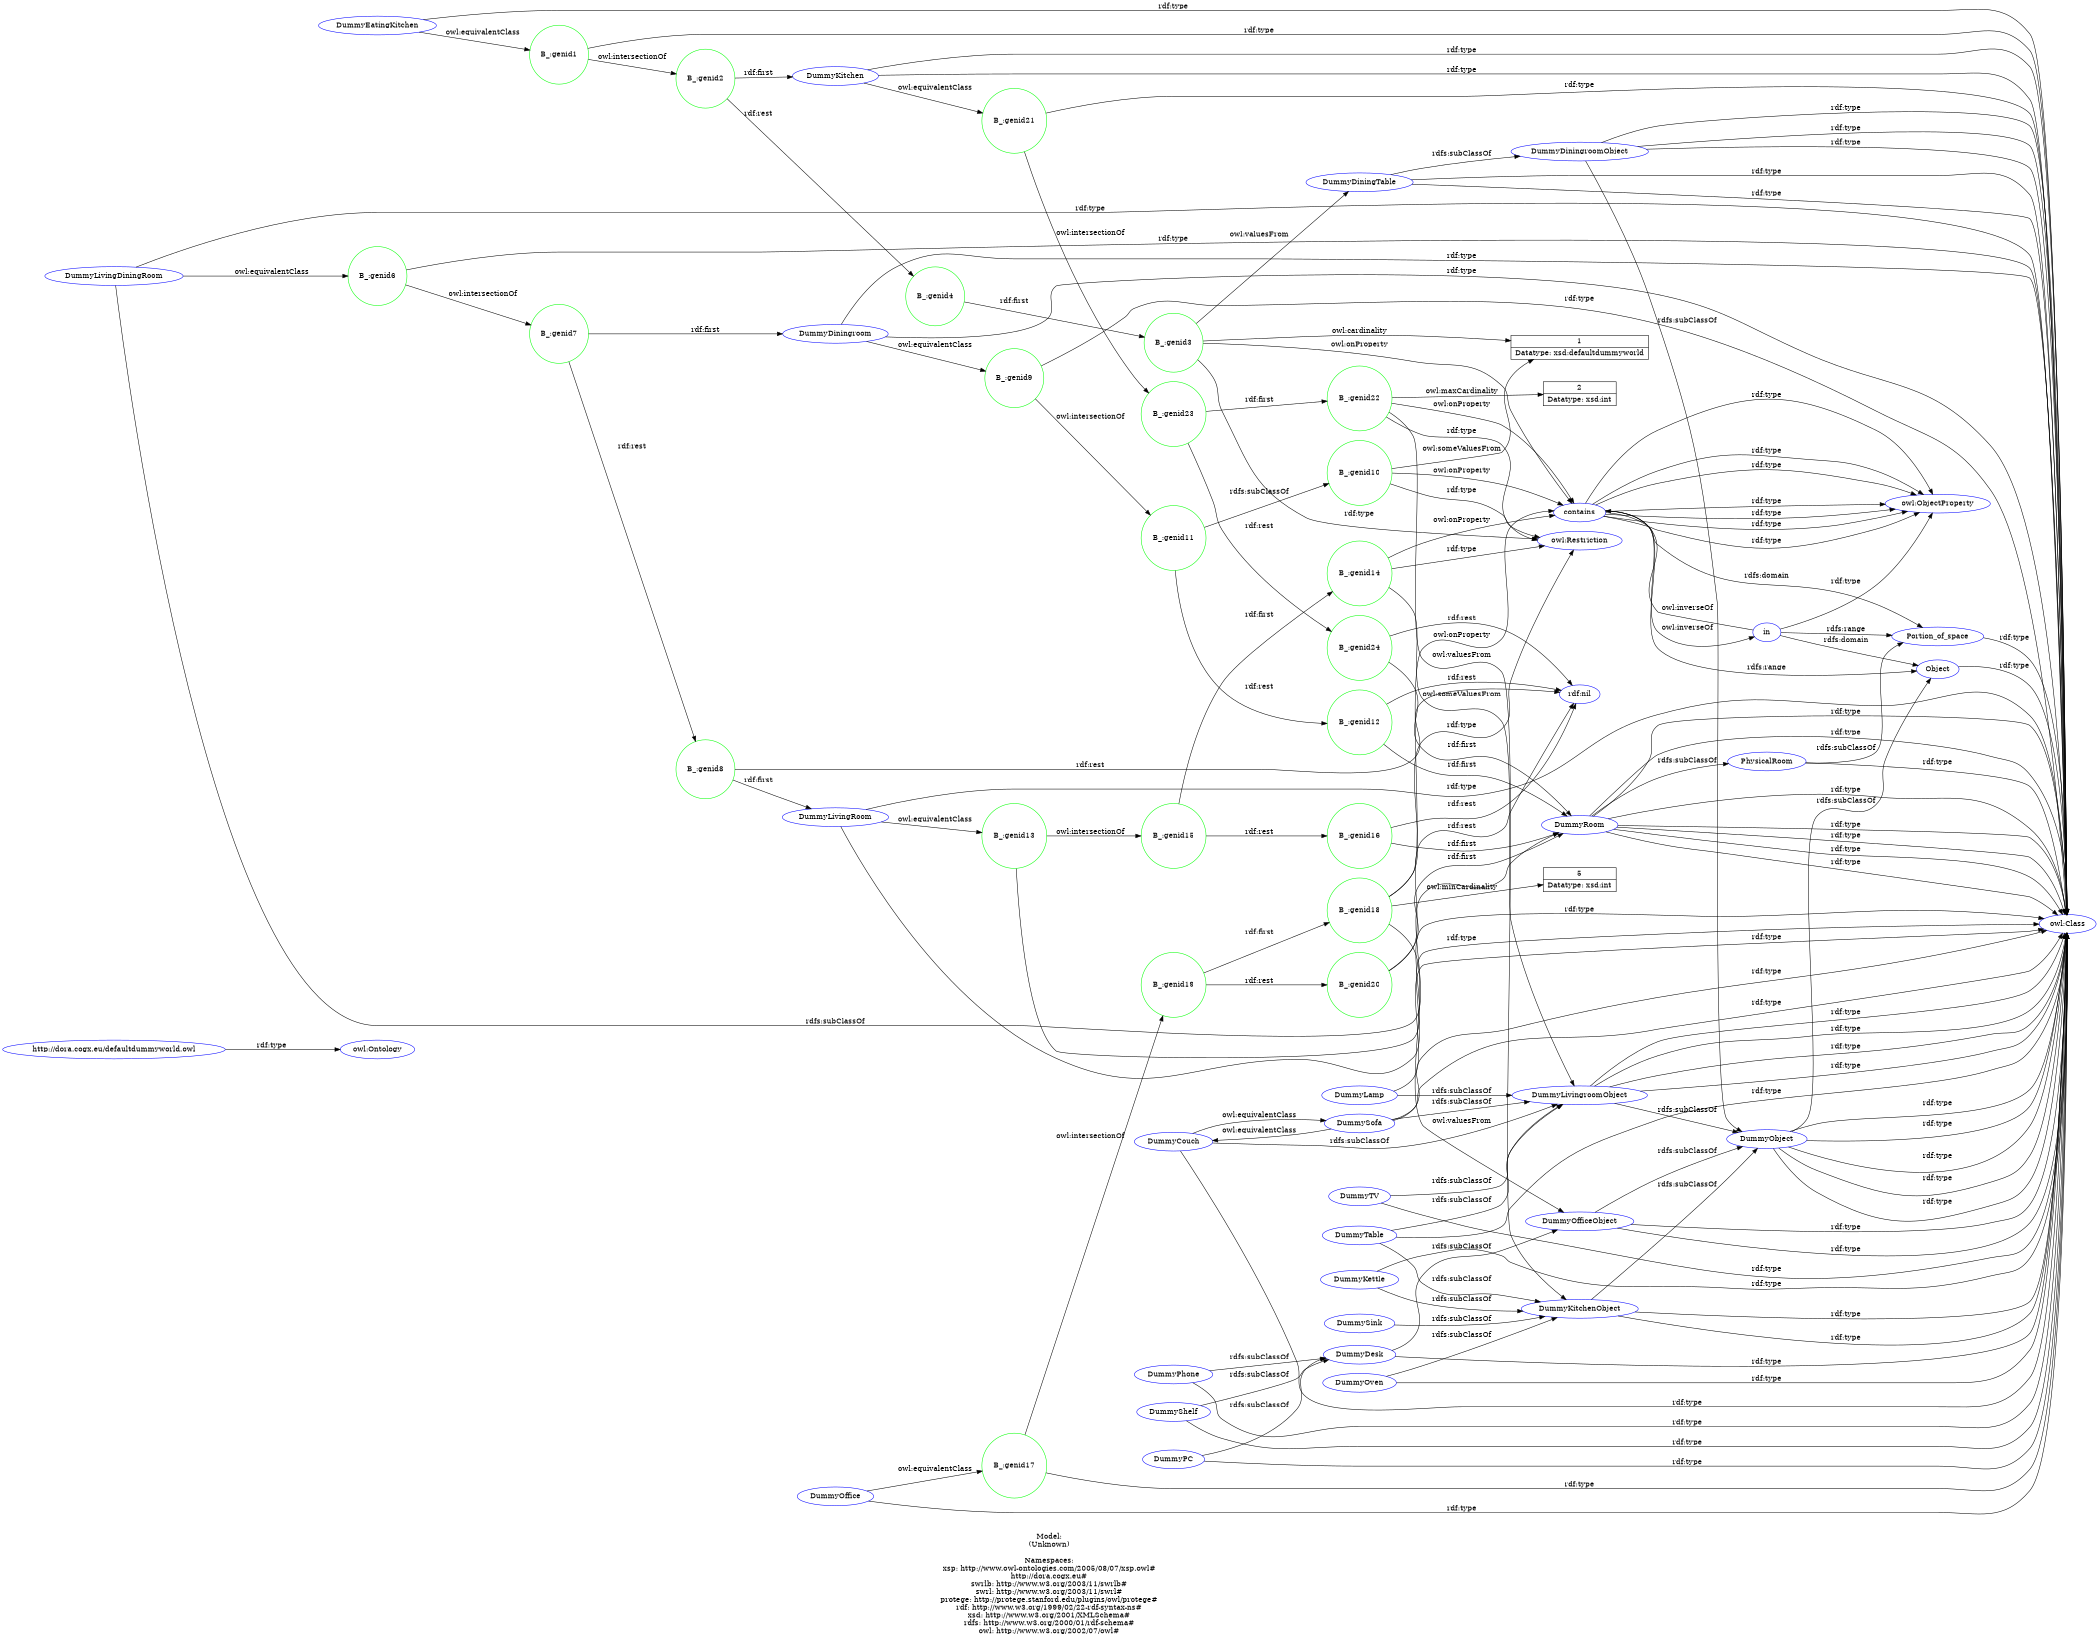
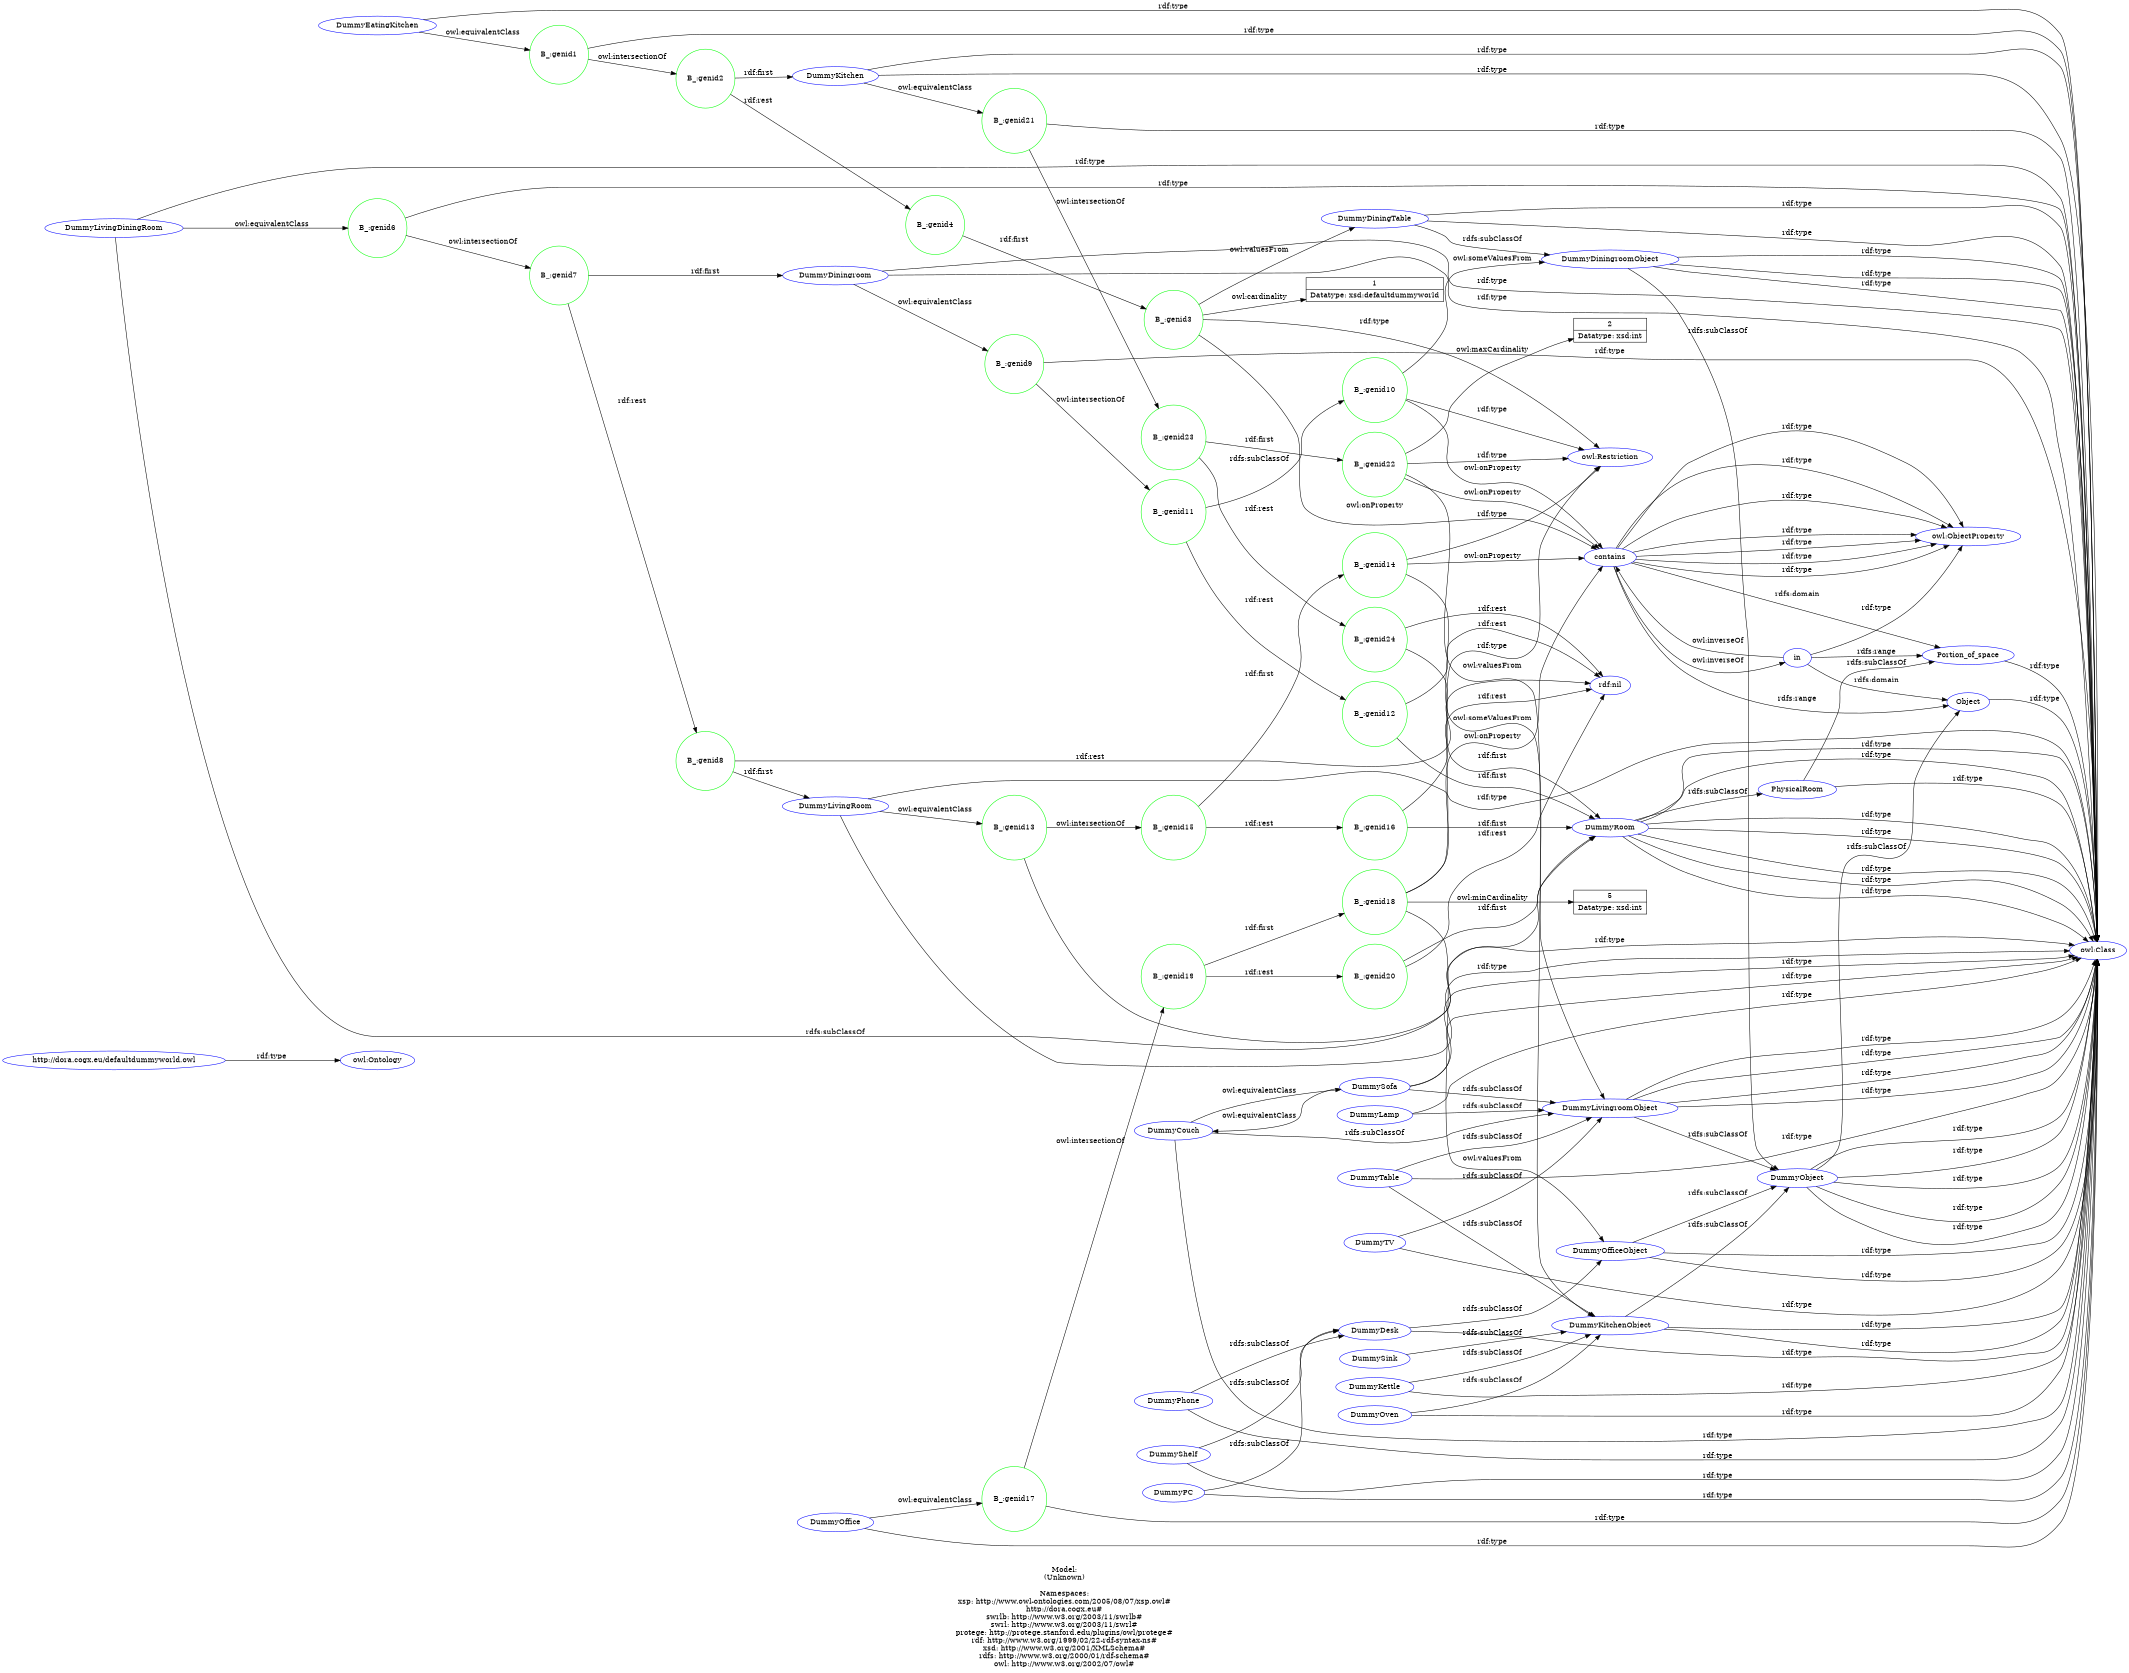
(1498, 453) -> (1445, 293)
